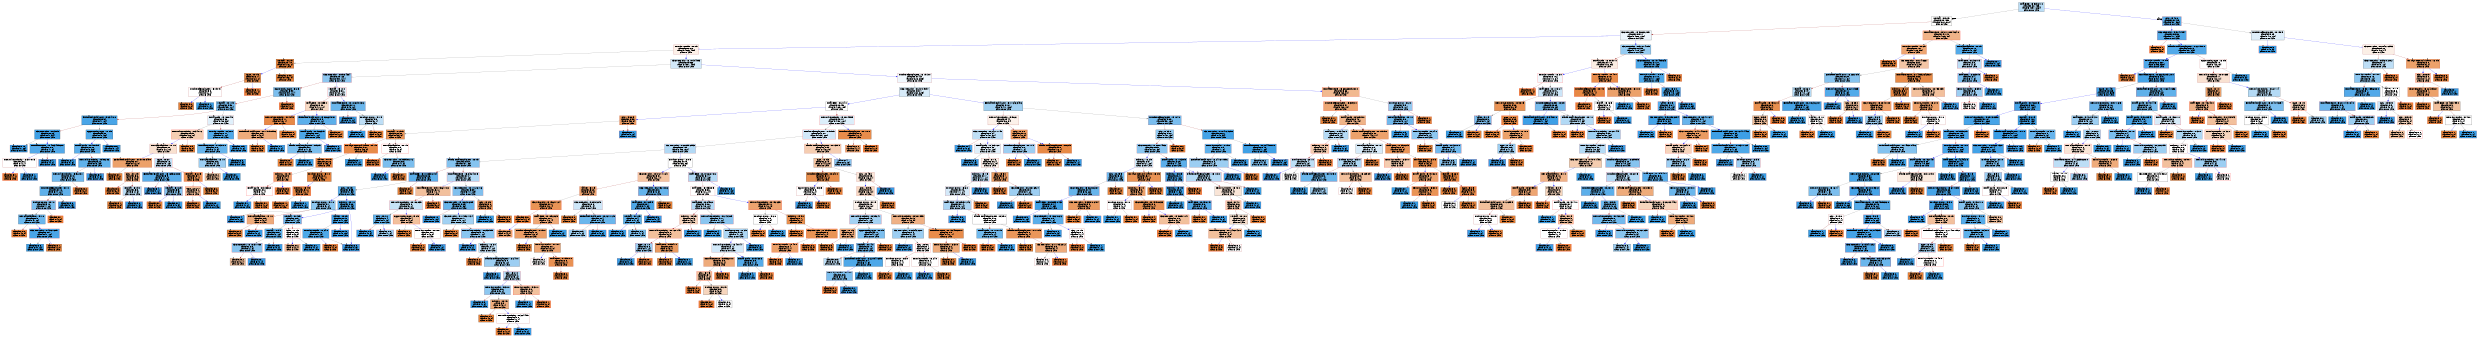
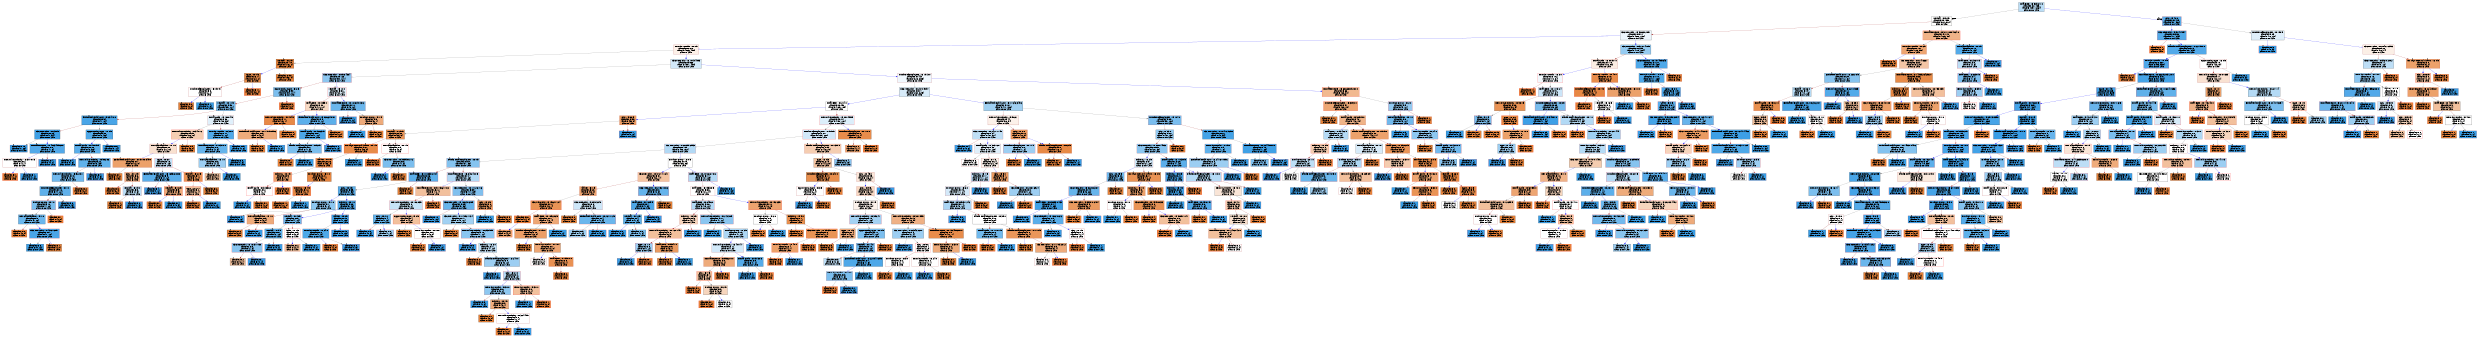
(371, 120) -> (371, 120)
(1501, 127) -> (1487, 127)
none -> (1541, 134)
(843, 163) -> (843, 163)
(970, 163) -> (970, 163)
(2059, 177) -> (2059, 177)
(173, 191) -> (173, 191)
(351, 226) -> (344, 212)
(500, 304) -> (500, 304)
